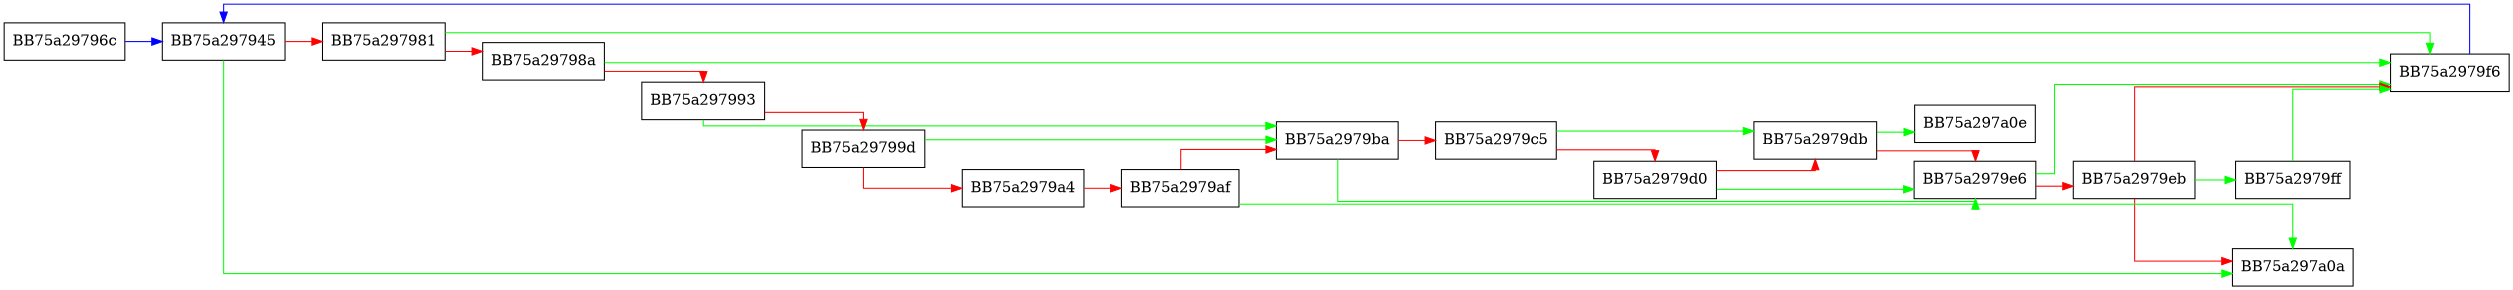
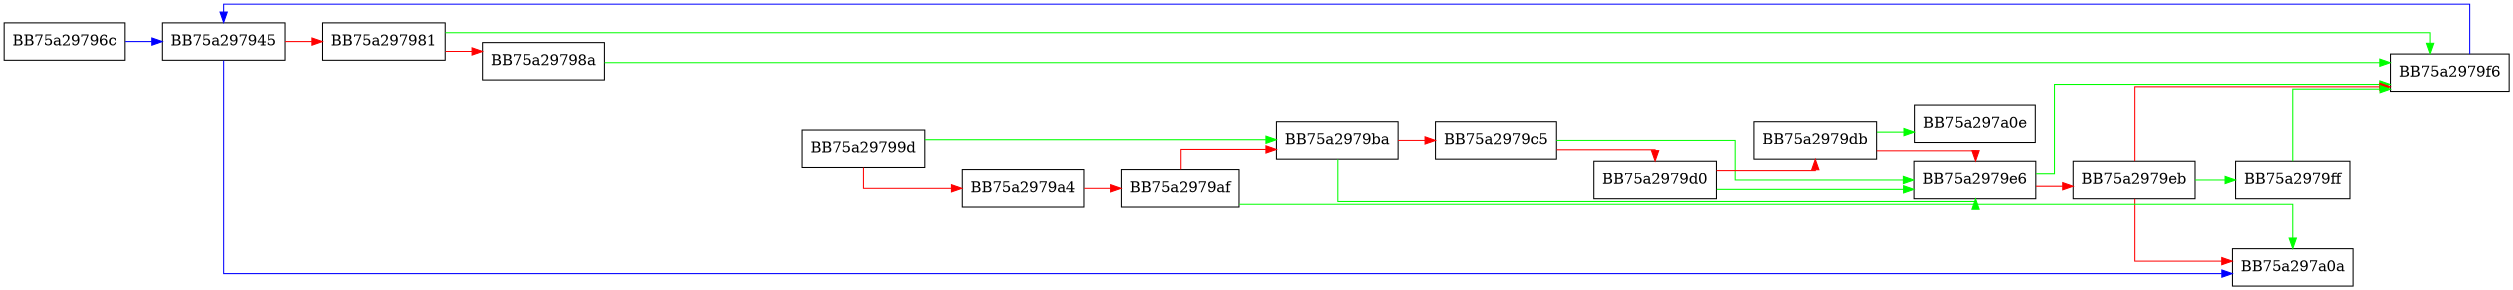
(703, 101) -> none
(1650, 131) -> (1735, 155)
(1116, 274) -> (1116, 274)
